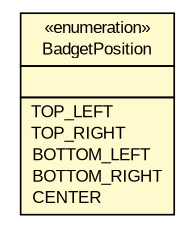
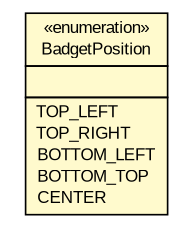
(97, 177) -> (93, 177)
